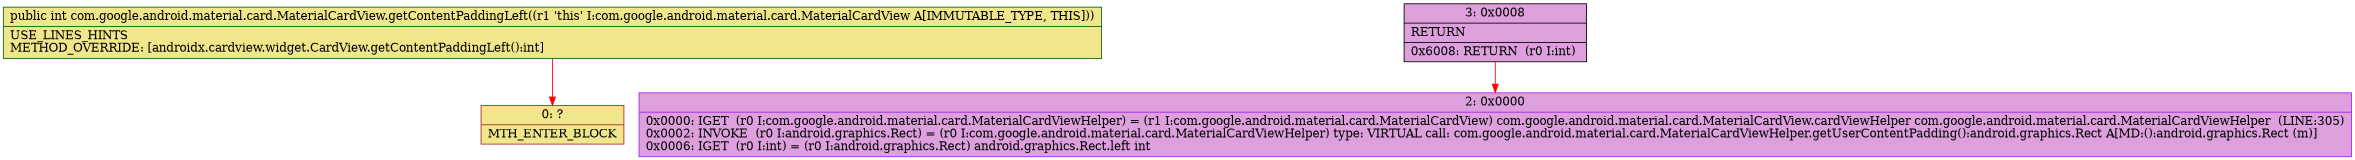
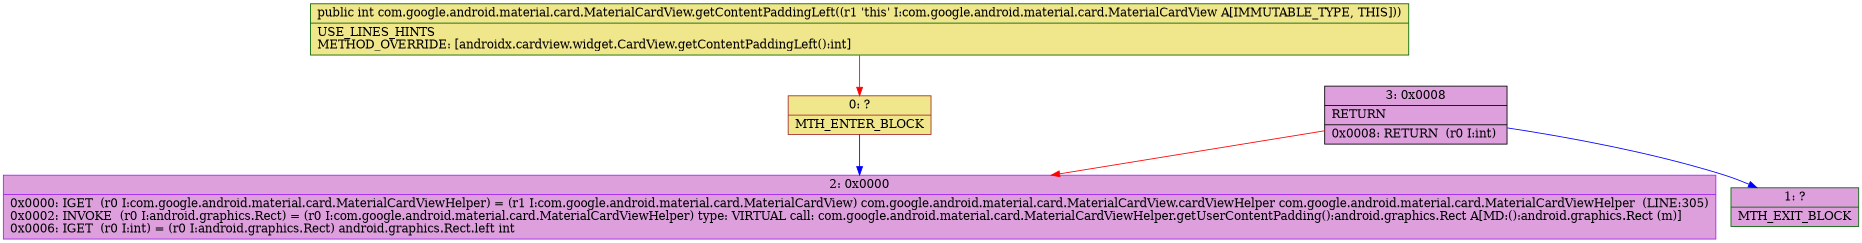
(1495, 52) -> (1416, 134)
none -> (860, 151)
none -> (1795, 207)
